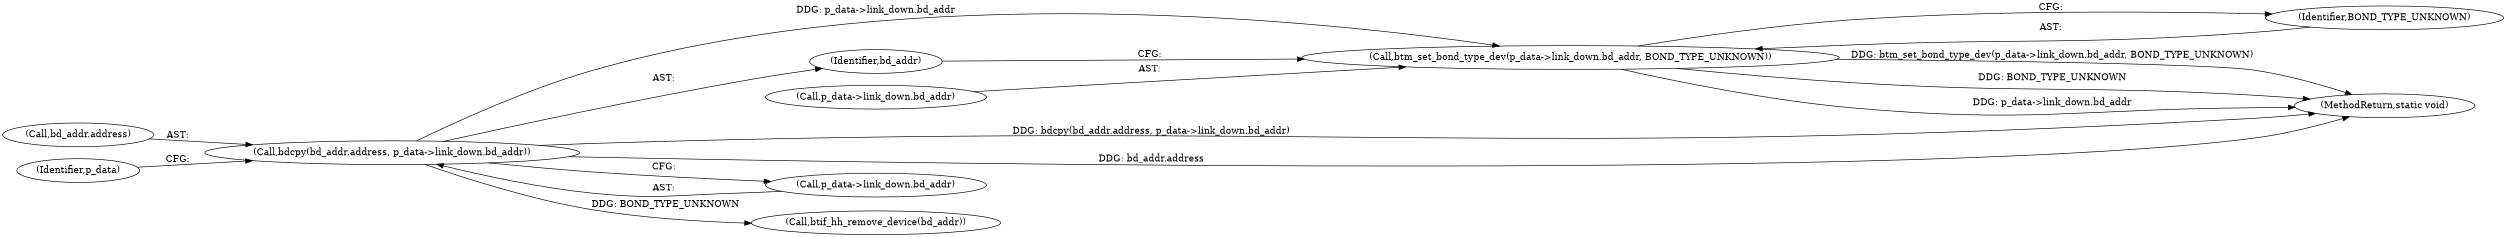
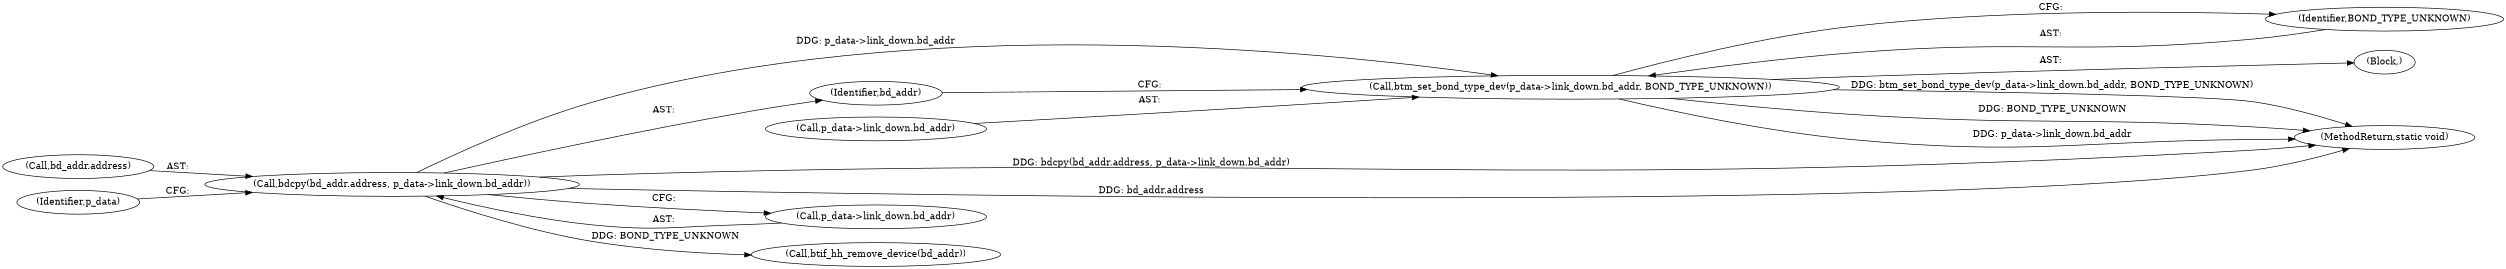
none -> (2385, 62)
